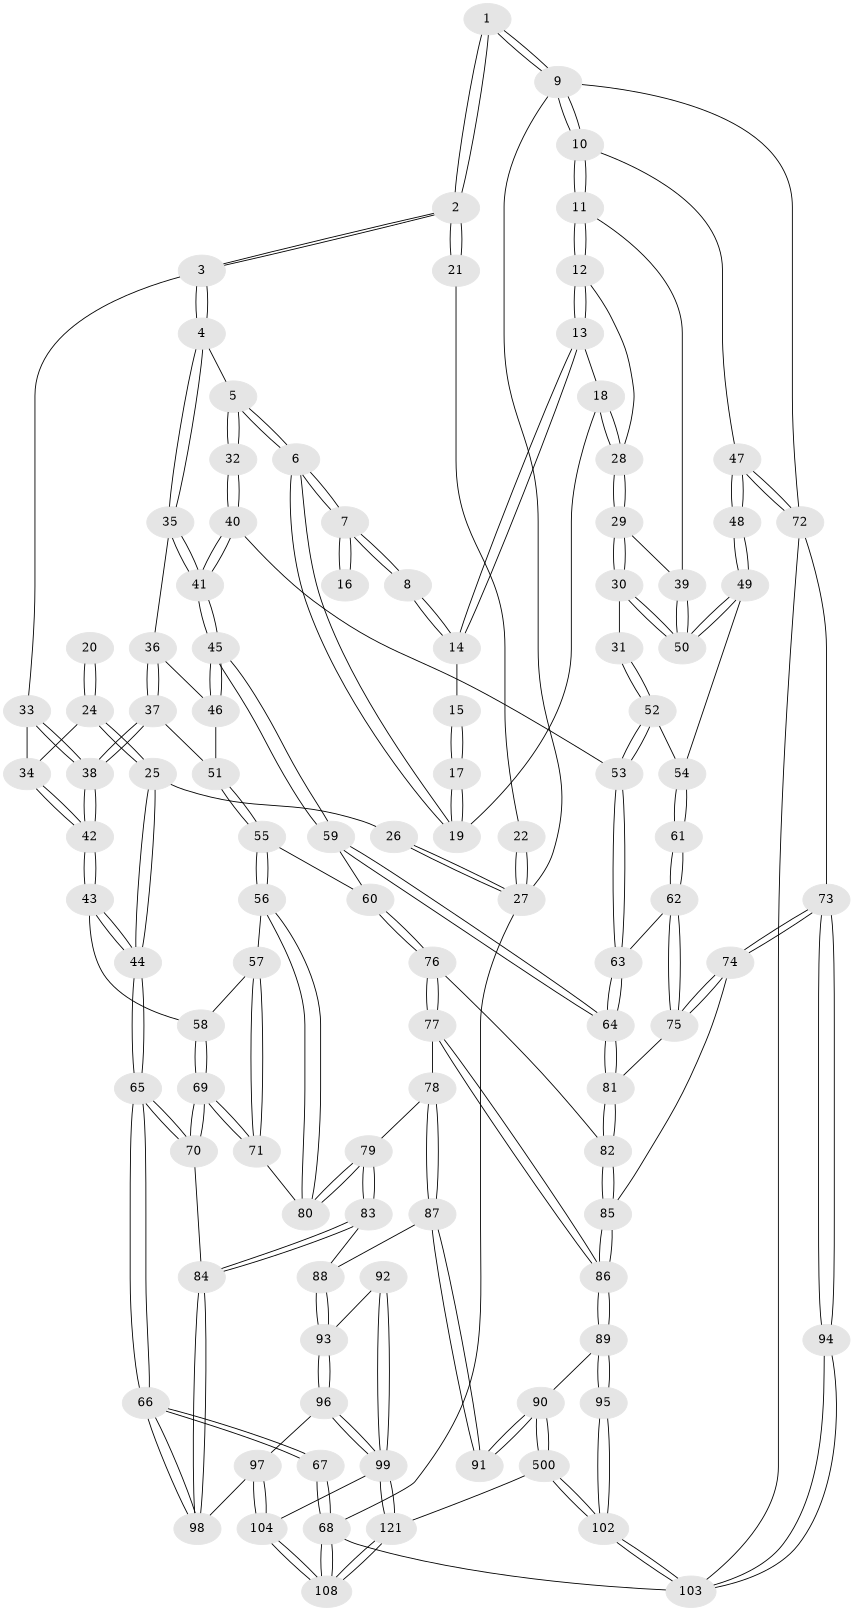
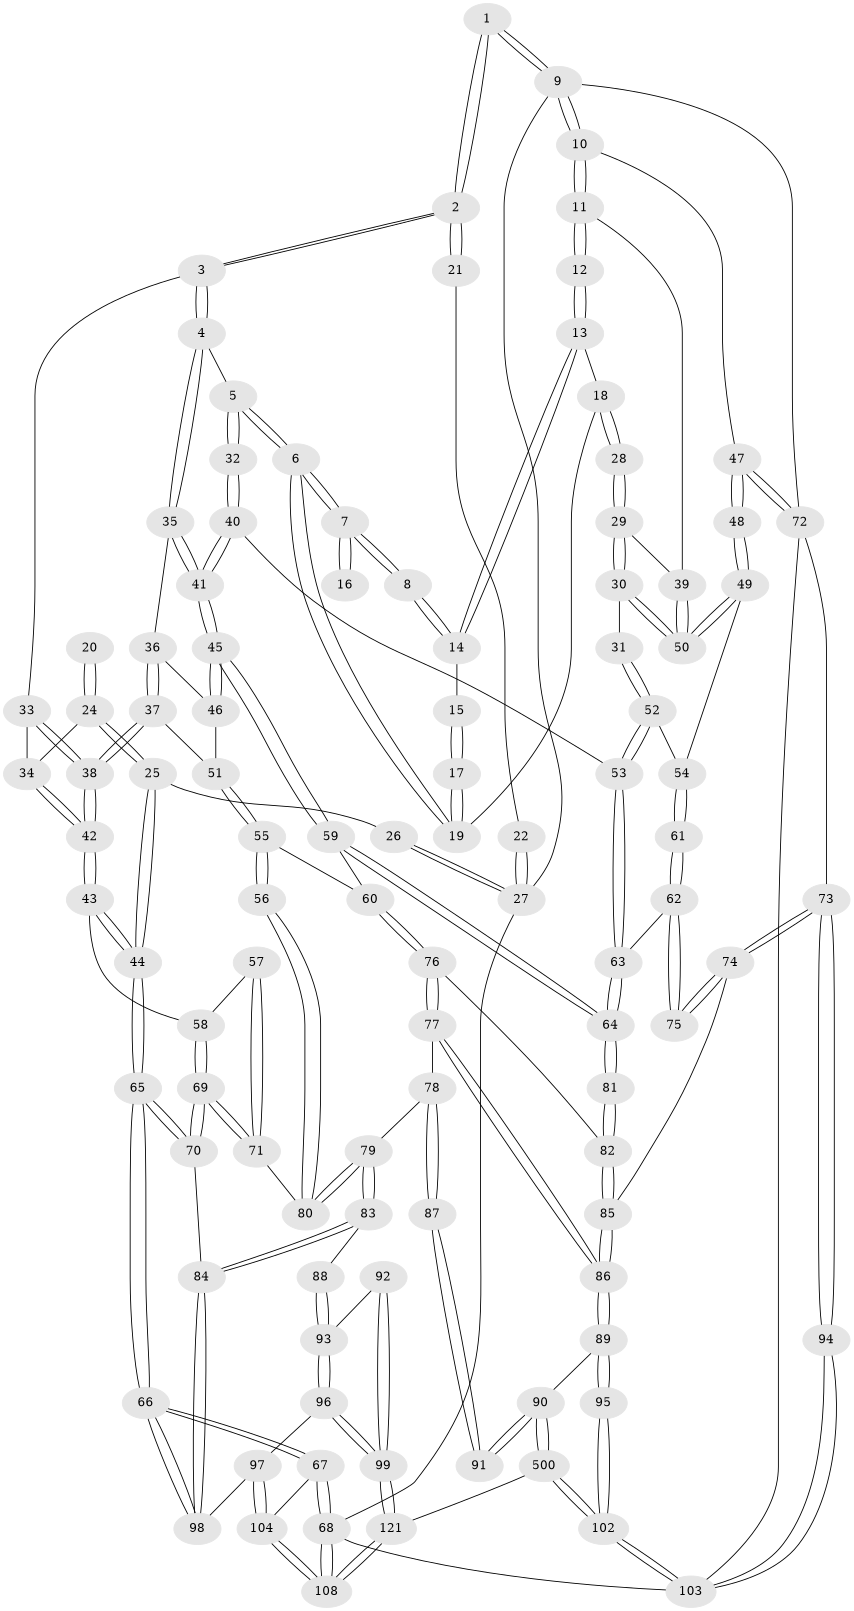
(629, 361) -> none
(259, 931) -> none
(643, 1057) -> none
(376, 1246) -> none
(323, 1497) -> (292, 1497)
